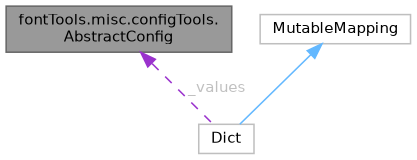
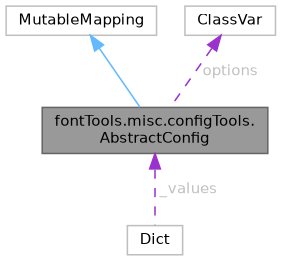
none -> (230, 21)
(275, 89) -> (120, 78)
